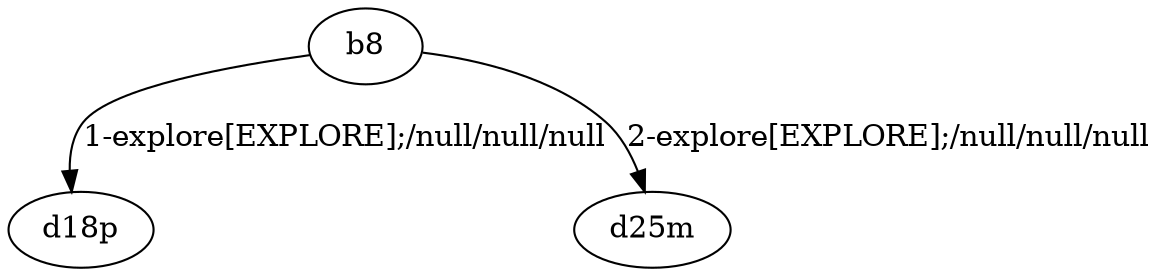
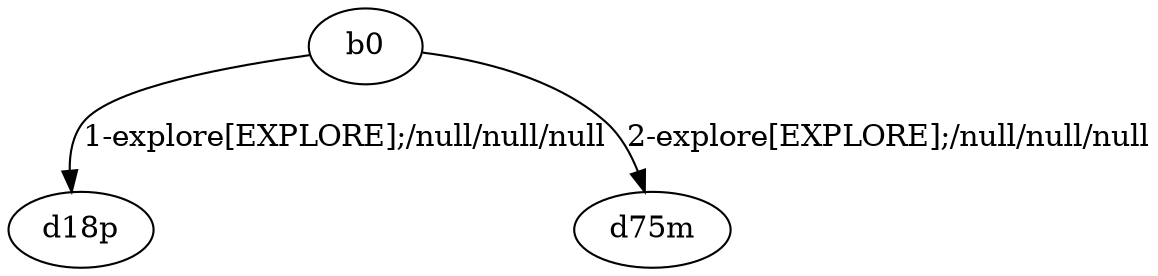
(366, 46) -> (366, 46)
(652, 230) -> (652, 230)
